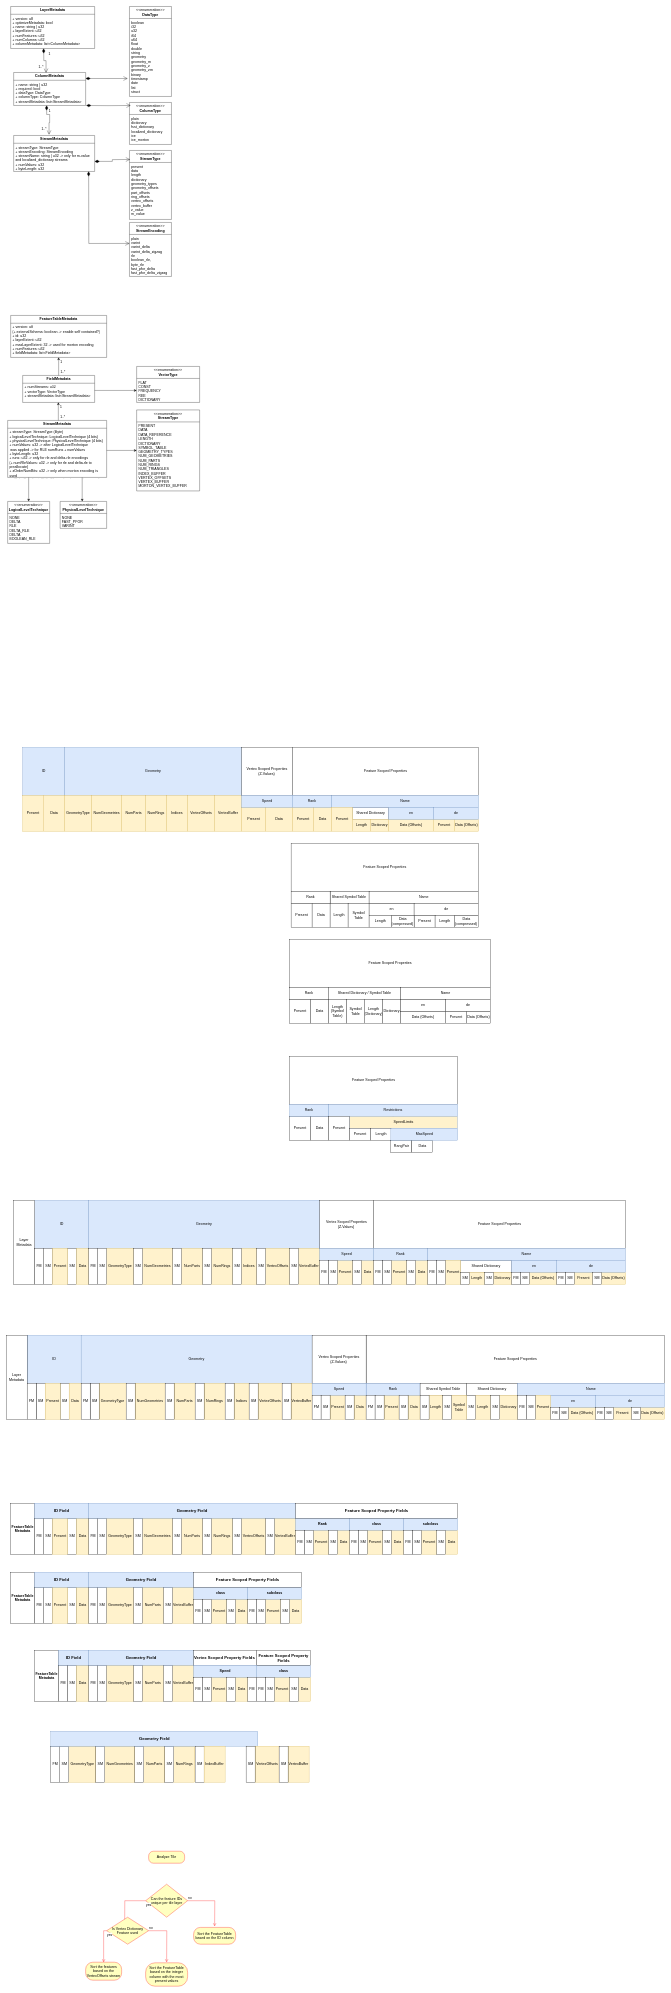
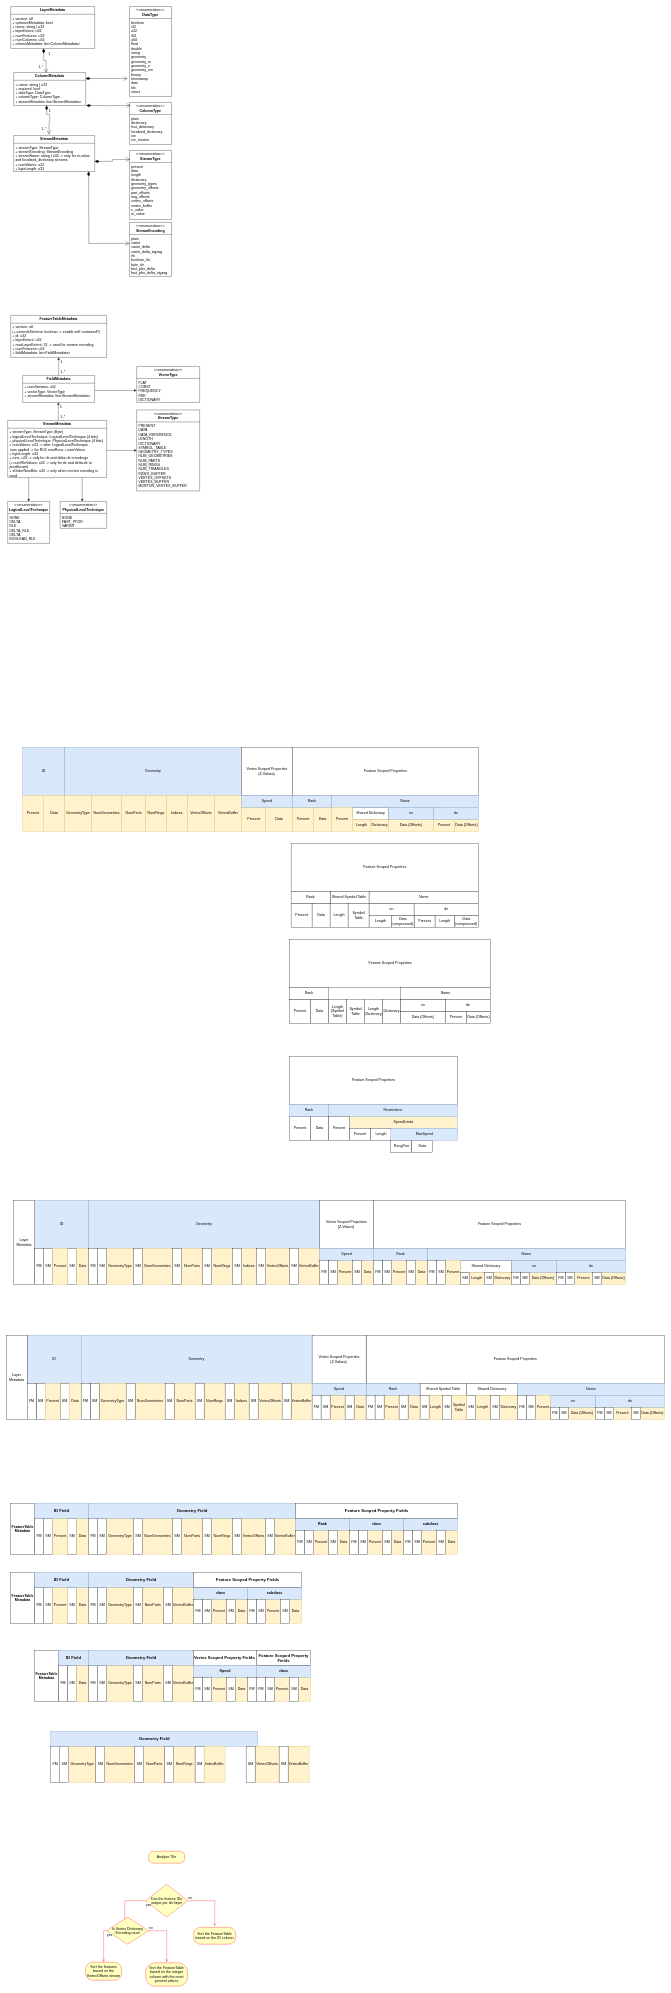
(365, 993) -> none
(128, 1931) -> (128, 1931)
